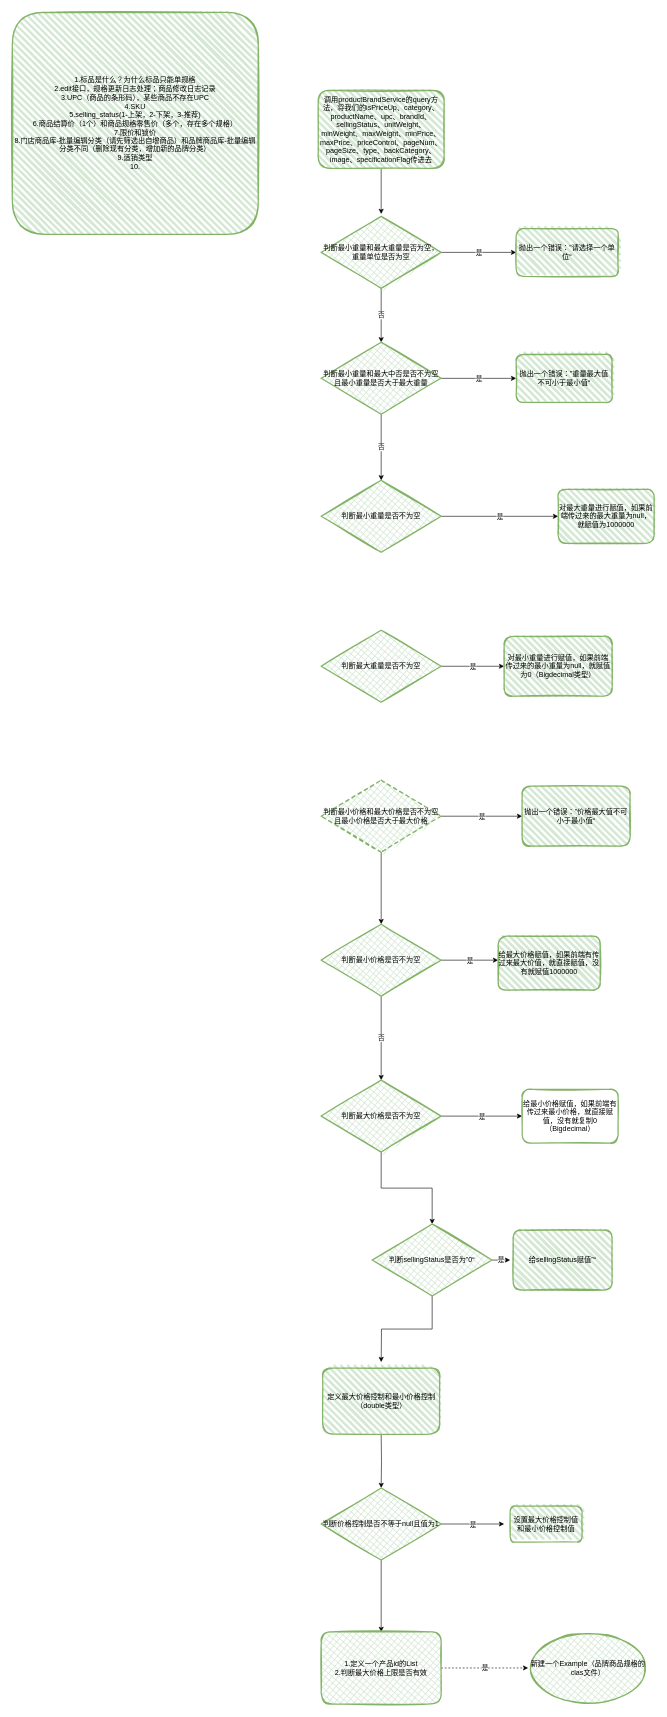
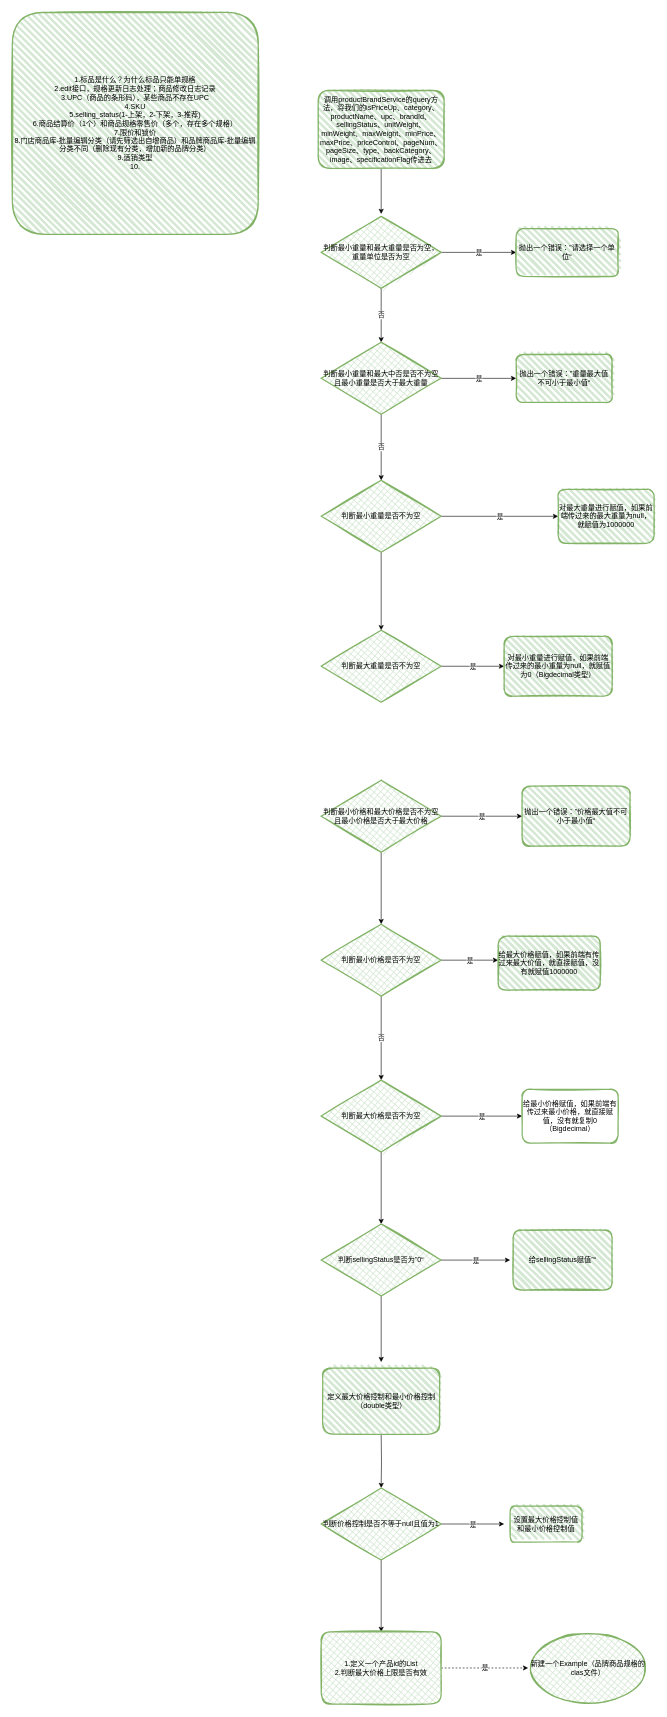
none -> (381, 624)
(381, 816) -> (381, 816)
(432, 1260) -> (381, 1260)
